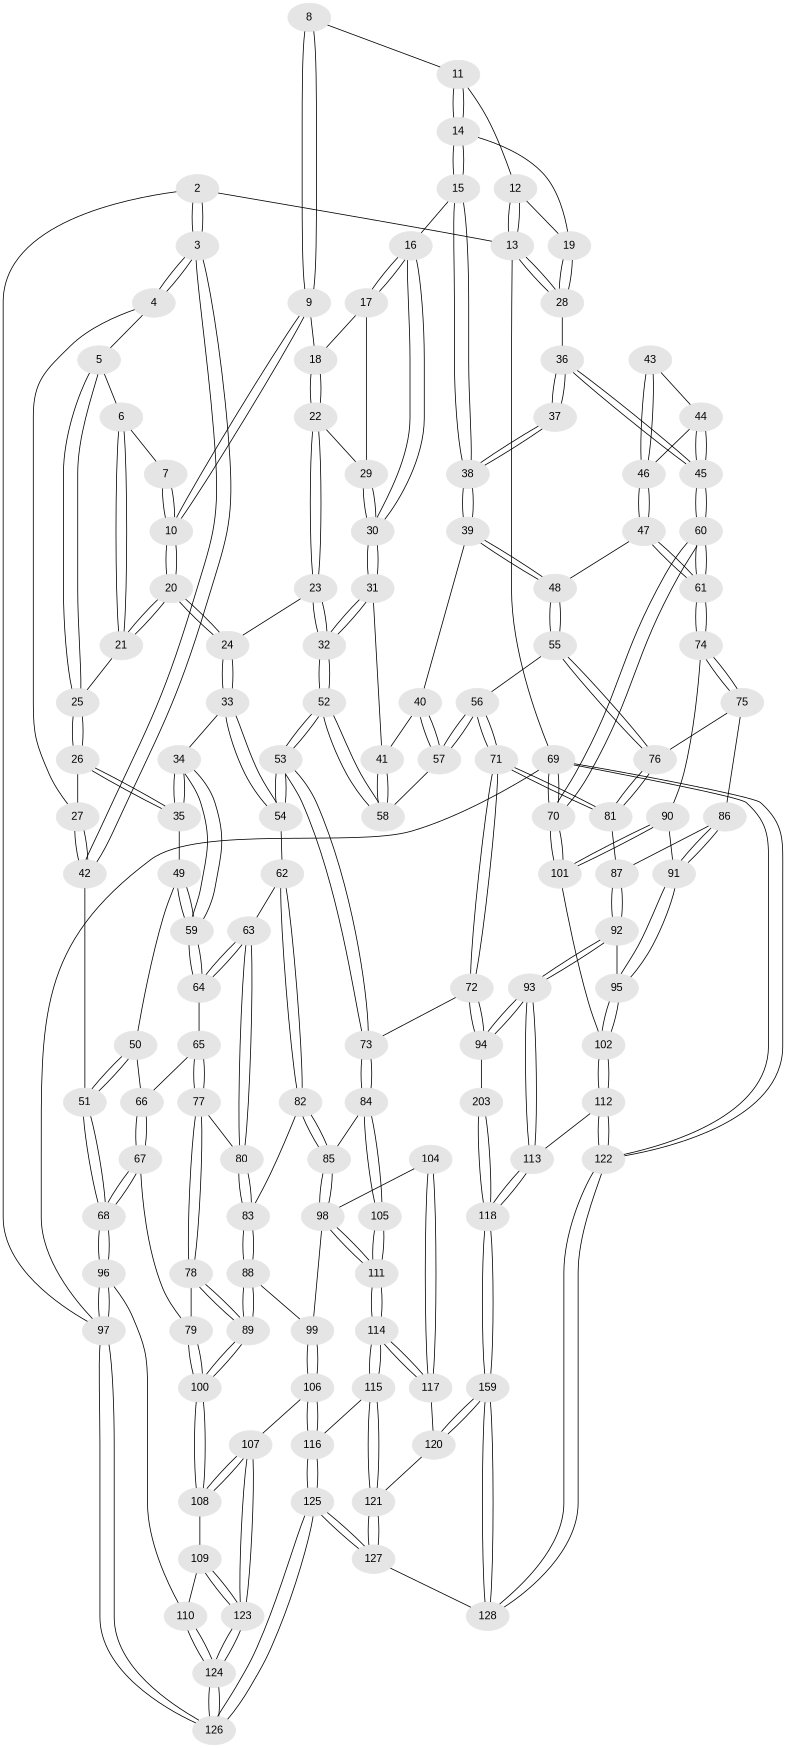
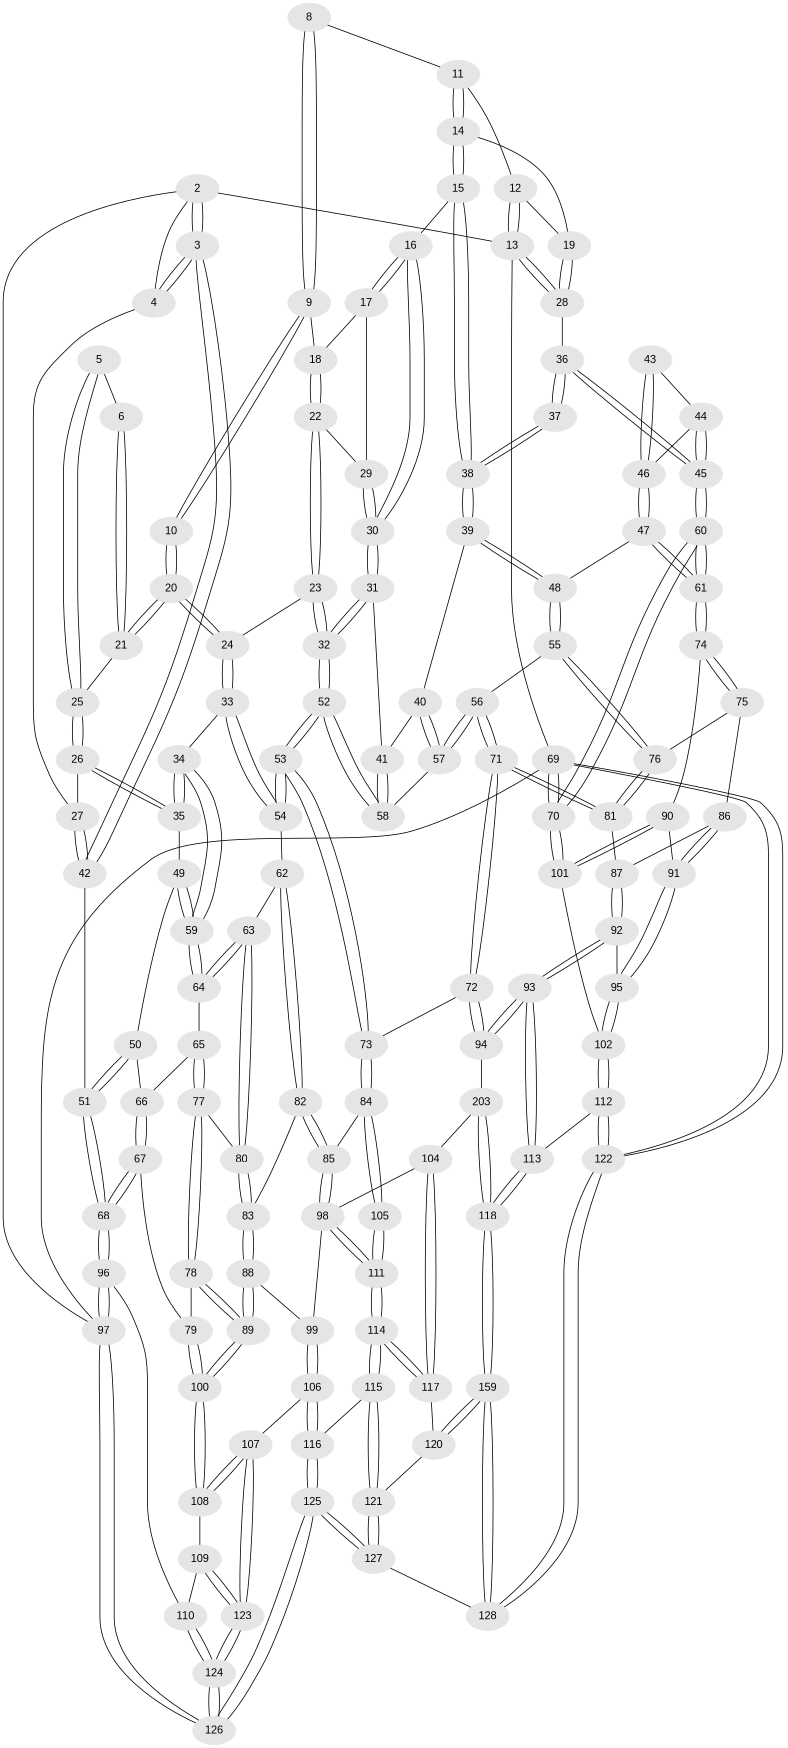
(126, 331) -> (165, 243)
(166, 474) -> none
none -> (456, 1131)
